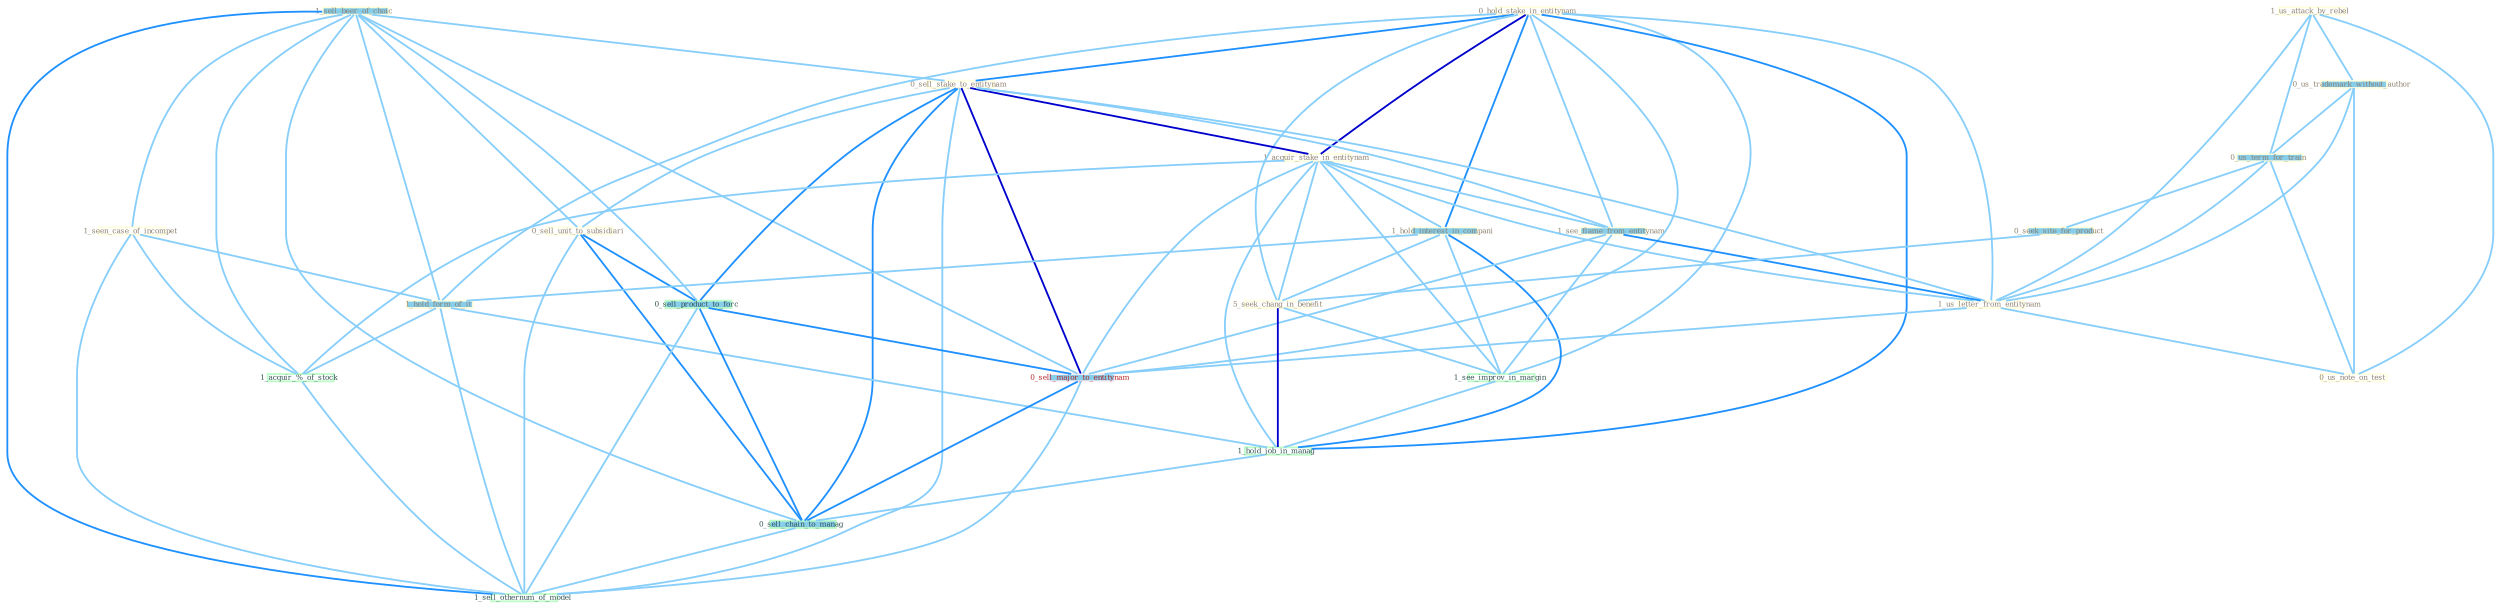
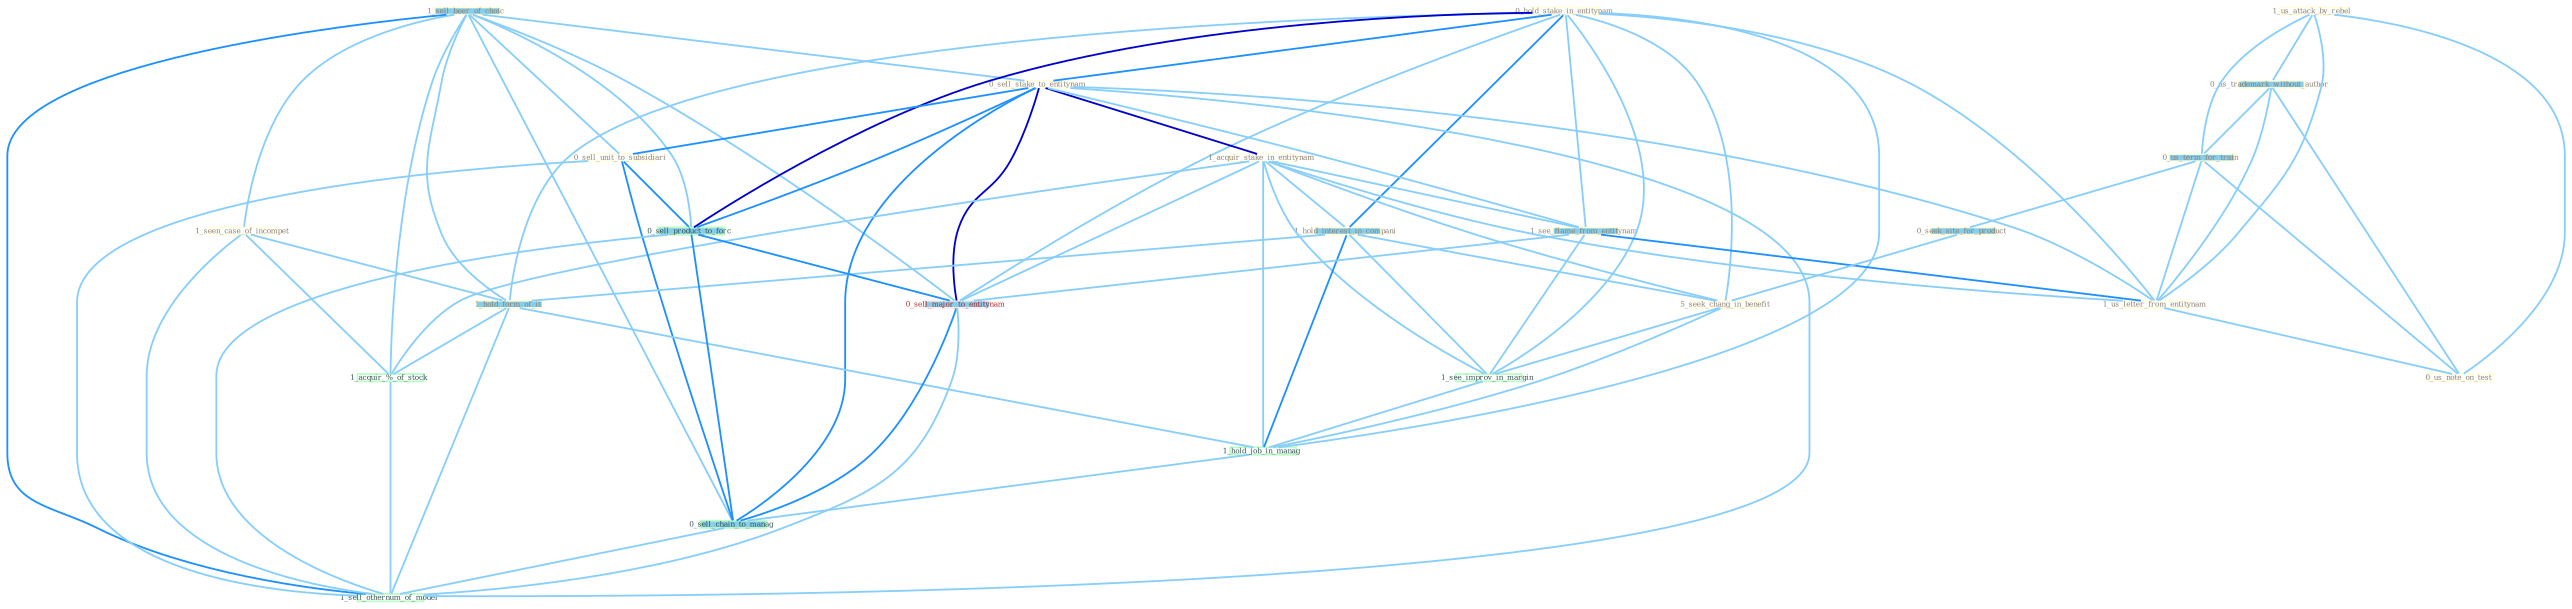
(1421, 82) -> (1095, 55)
(786, 127) -> (831, 121)
(1889, 343) -> (1823, 303)
(1450, 348) -> none
(1278, 378) -> (1501, 393)
